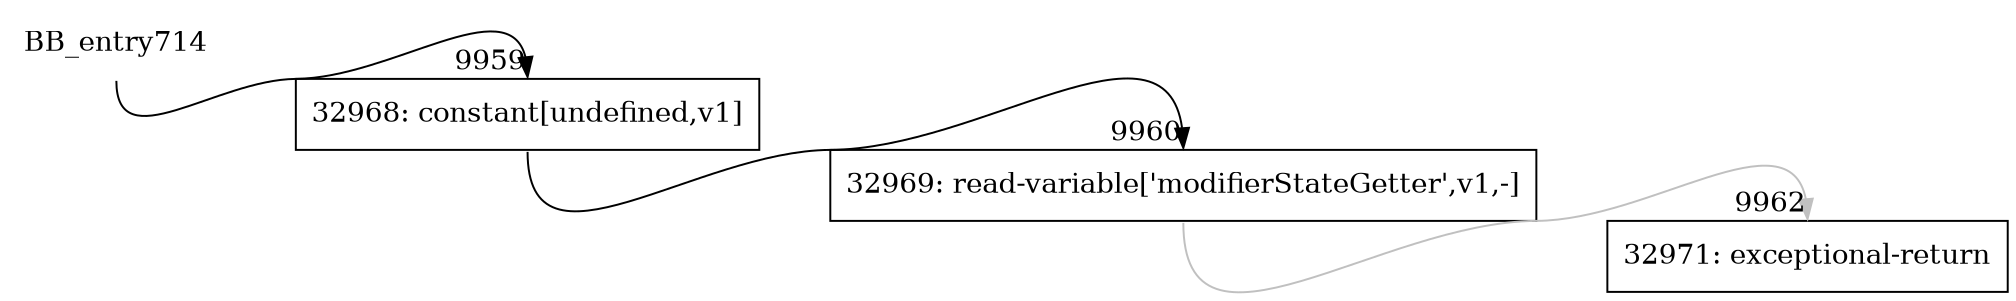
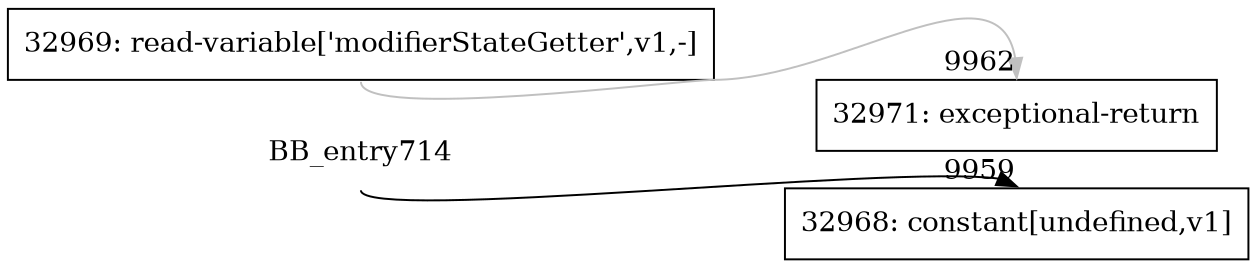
(849, 148) -> none
